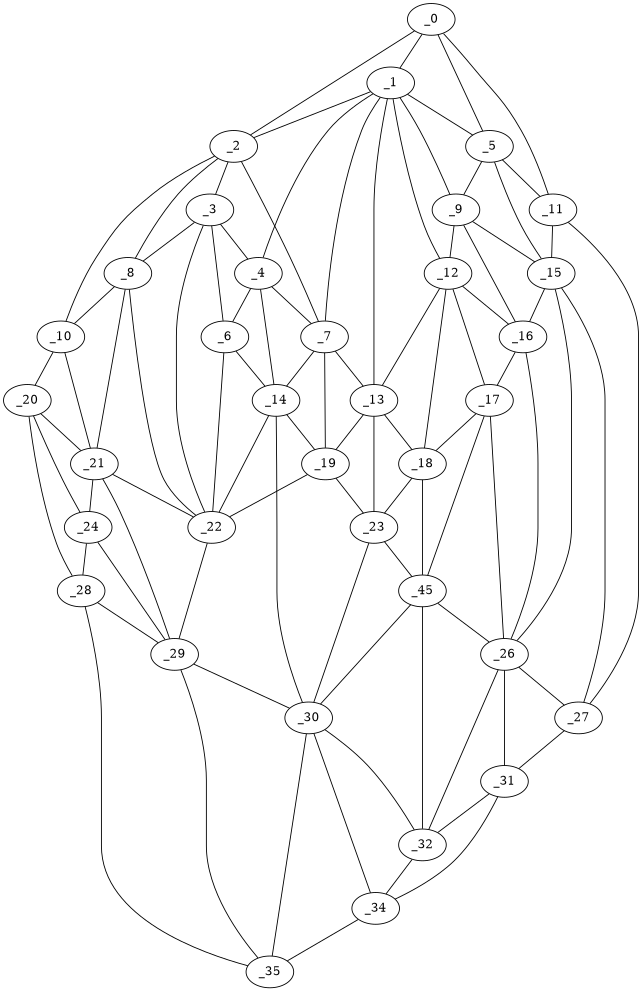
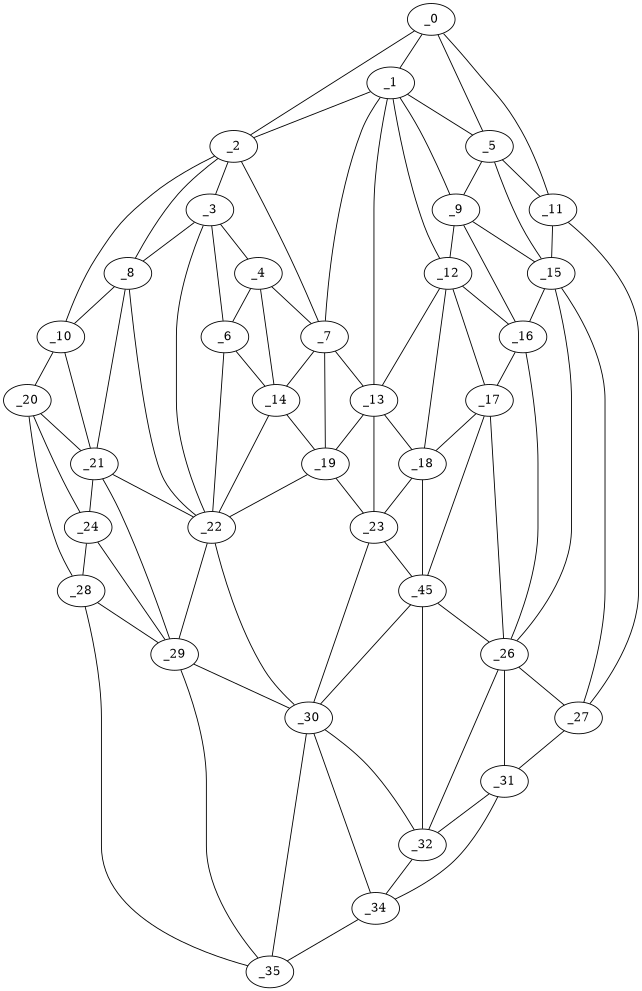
(304, 166) -> none
(277, 561) -> (244, 630)
